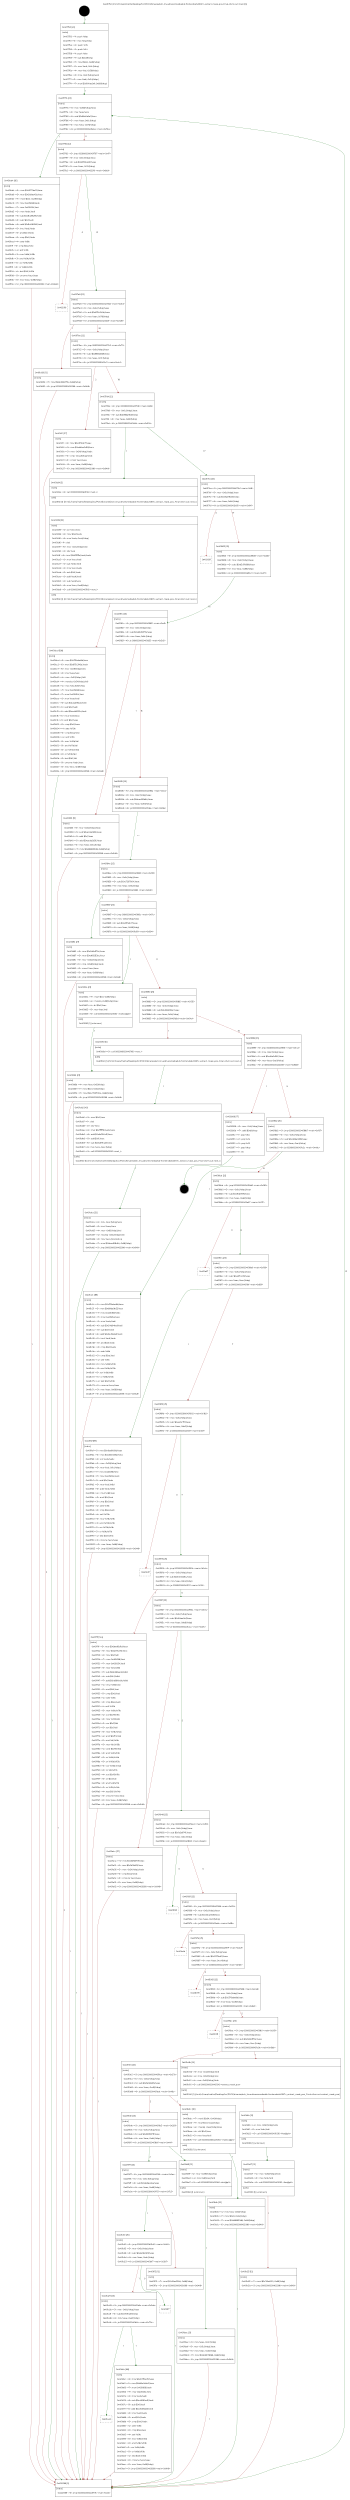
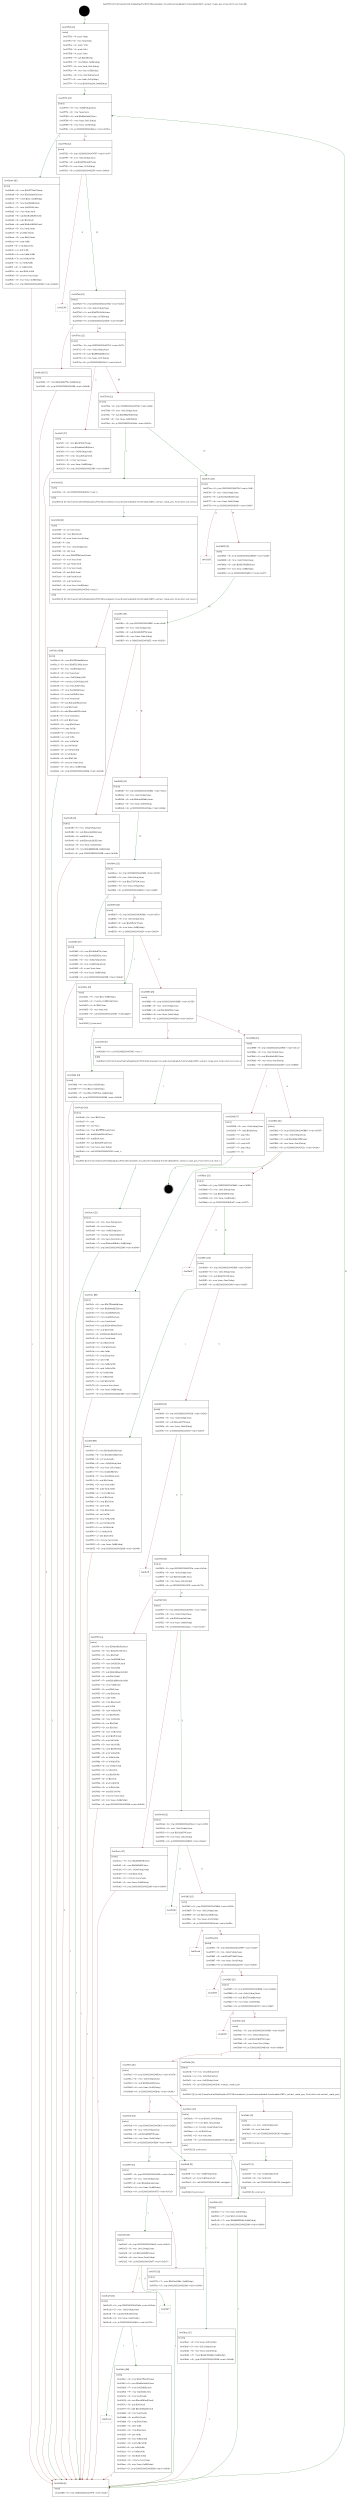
(268, 2279) -> none
